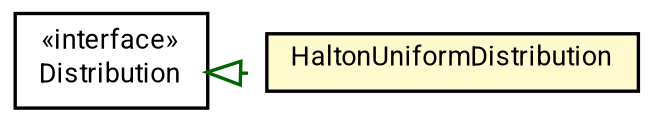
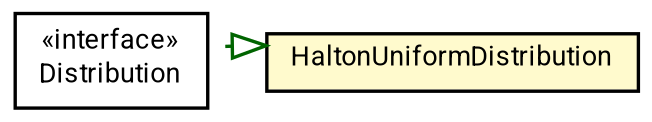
(254, 73) -> (219, 47)
